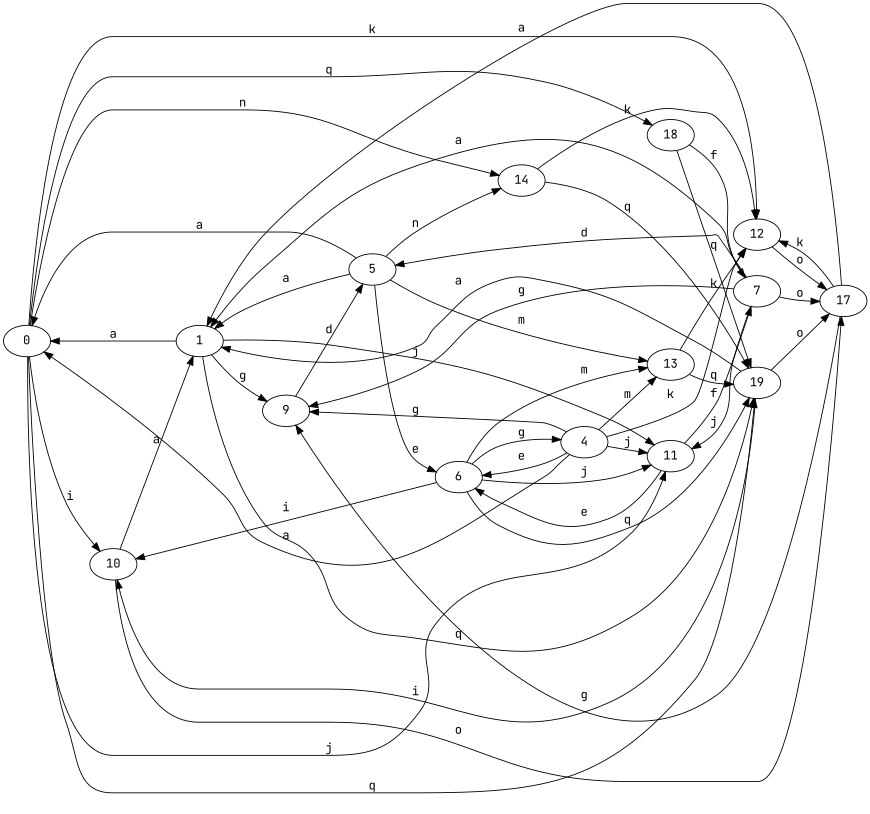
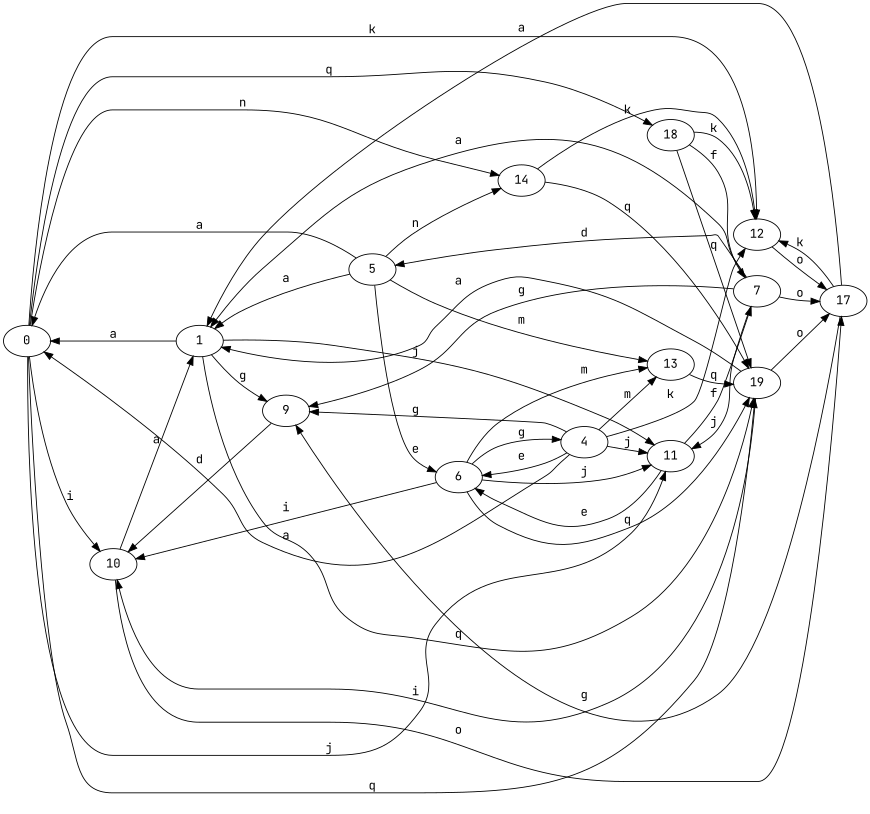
(712, 298) -> (736, 160)
(330, 339) -> (203, 485)
